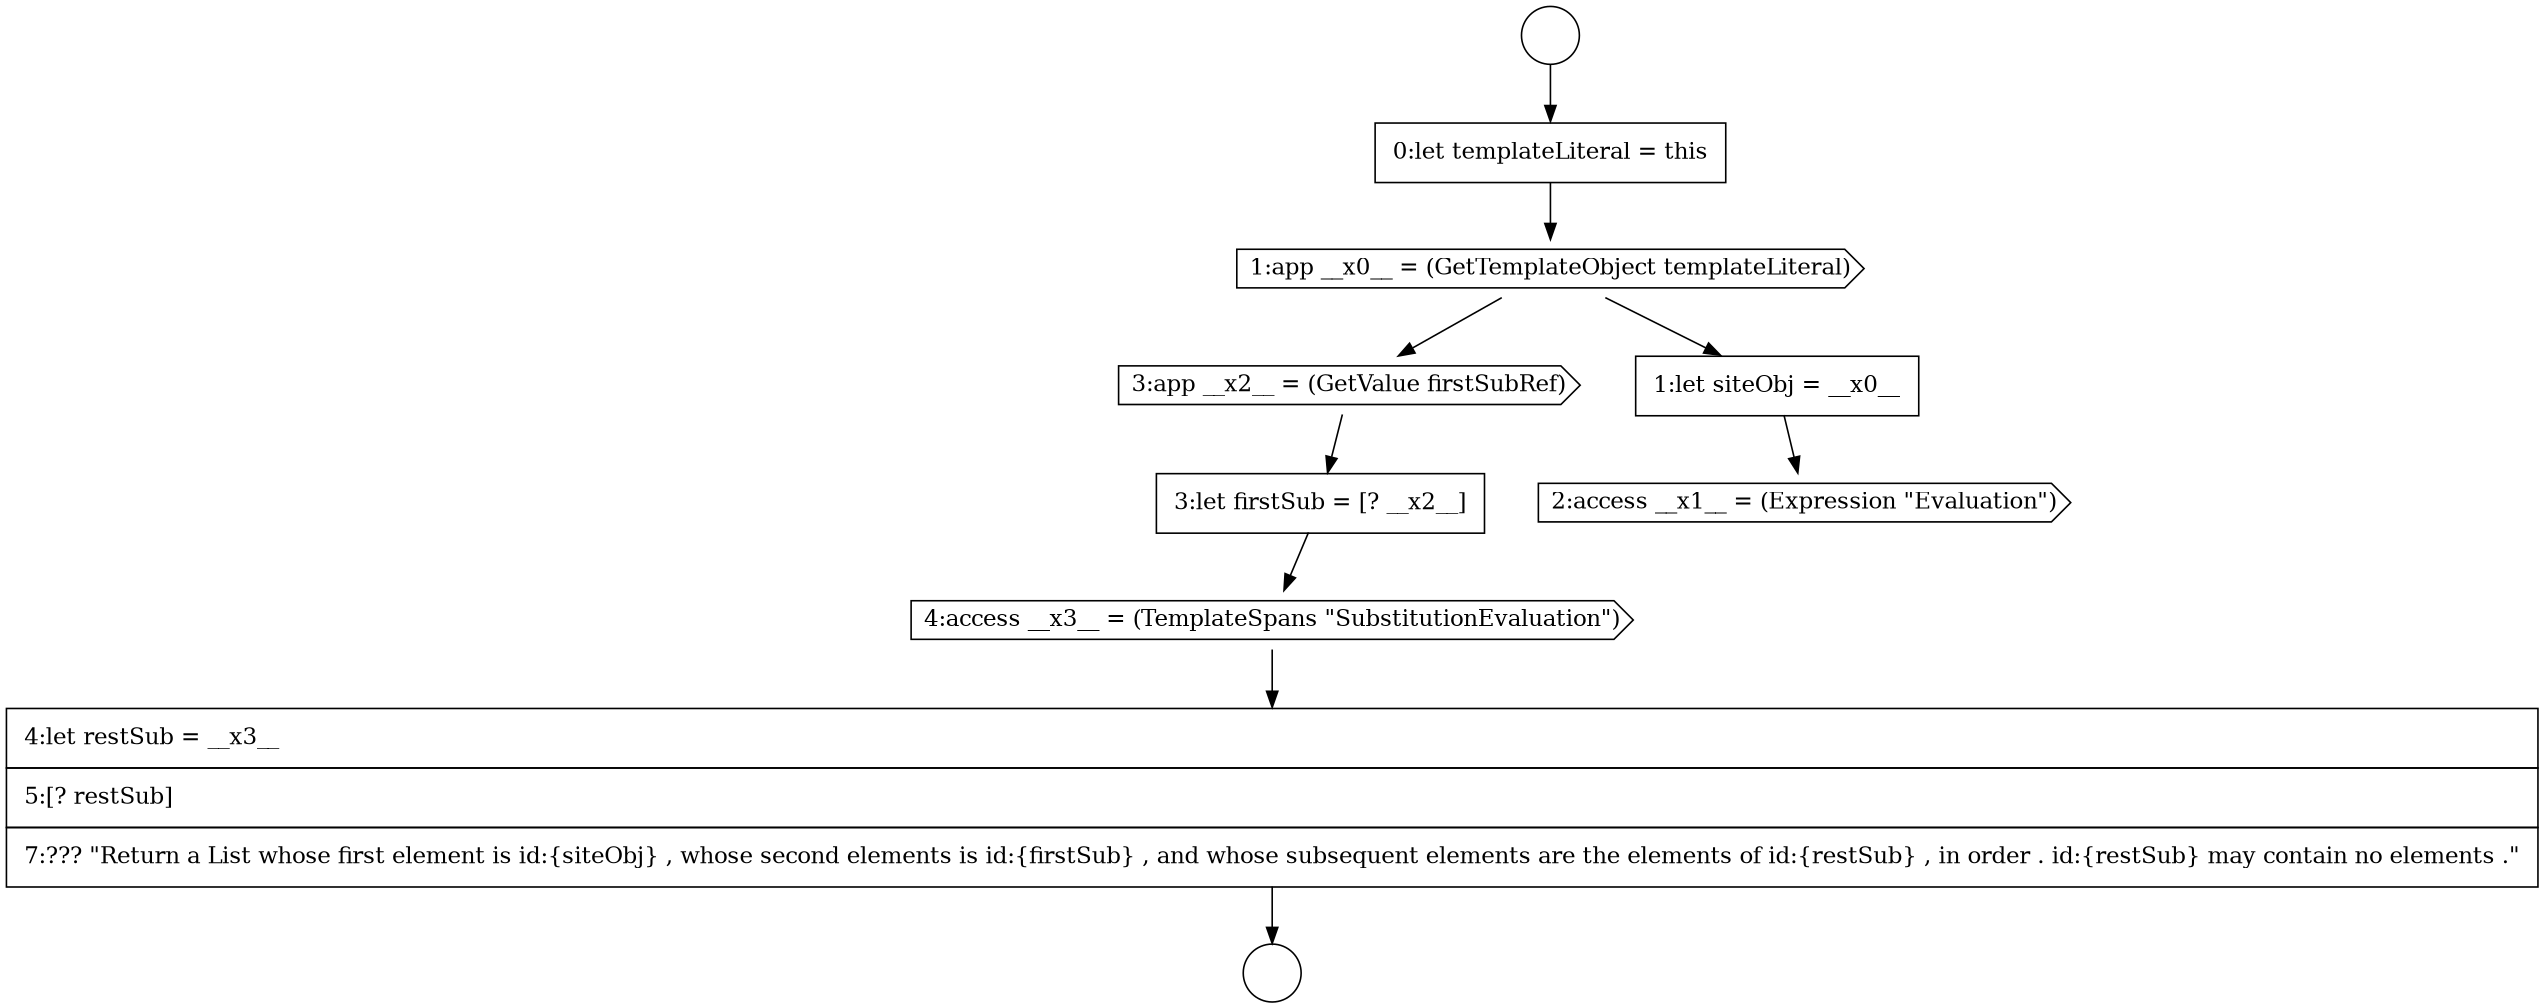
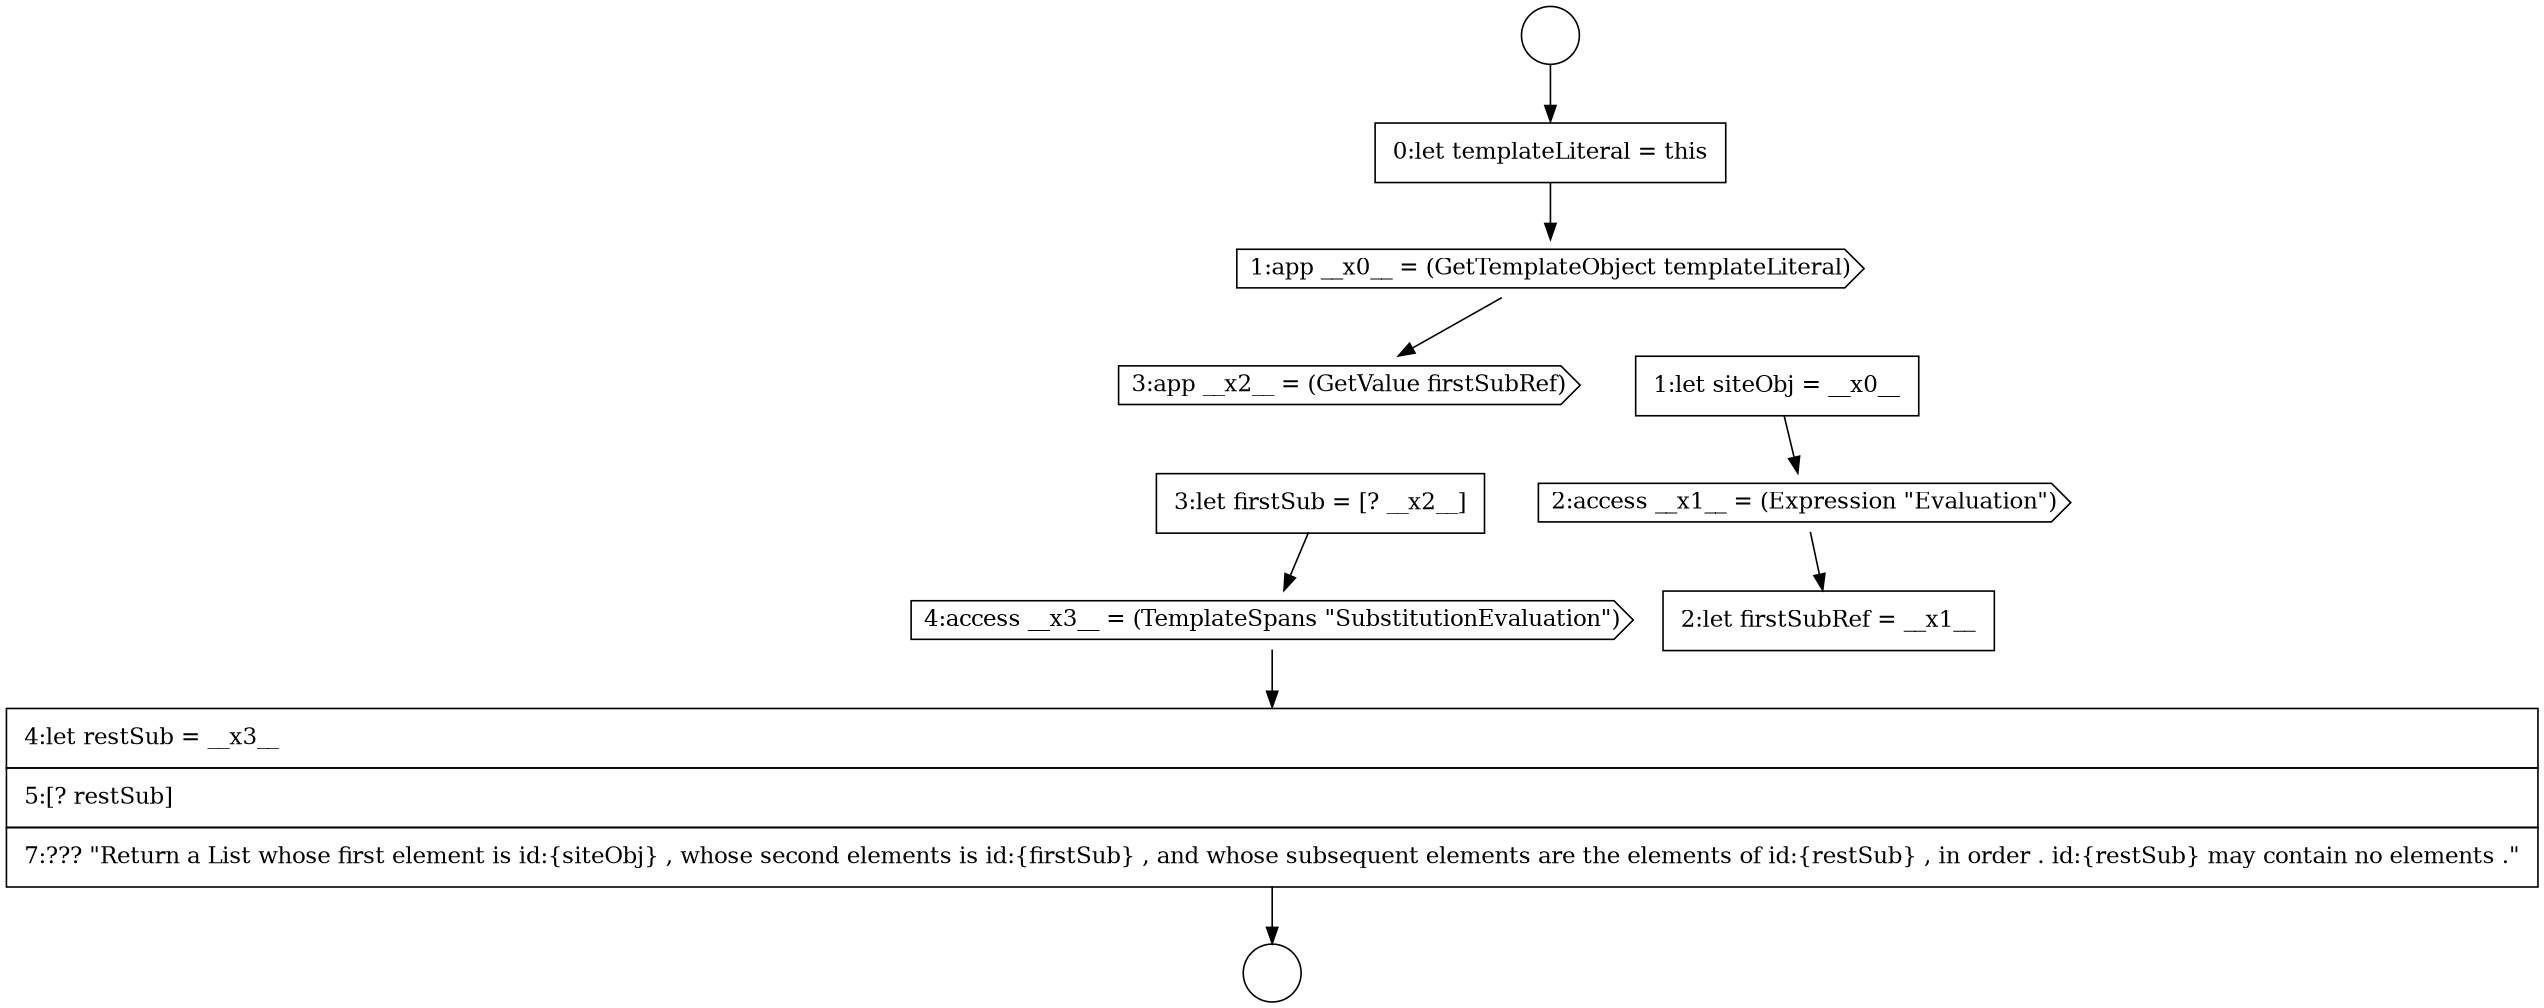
(1656, 323) -> none
(1337, 436) -> none
none -> (1829, 620)
